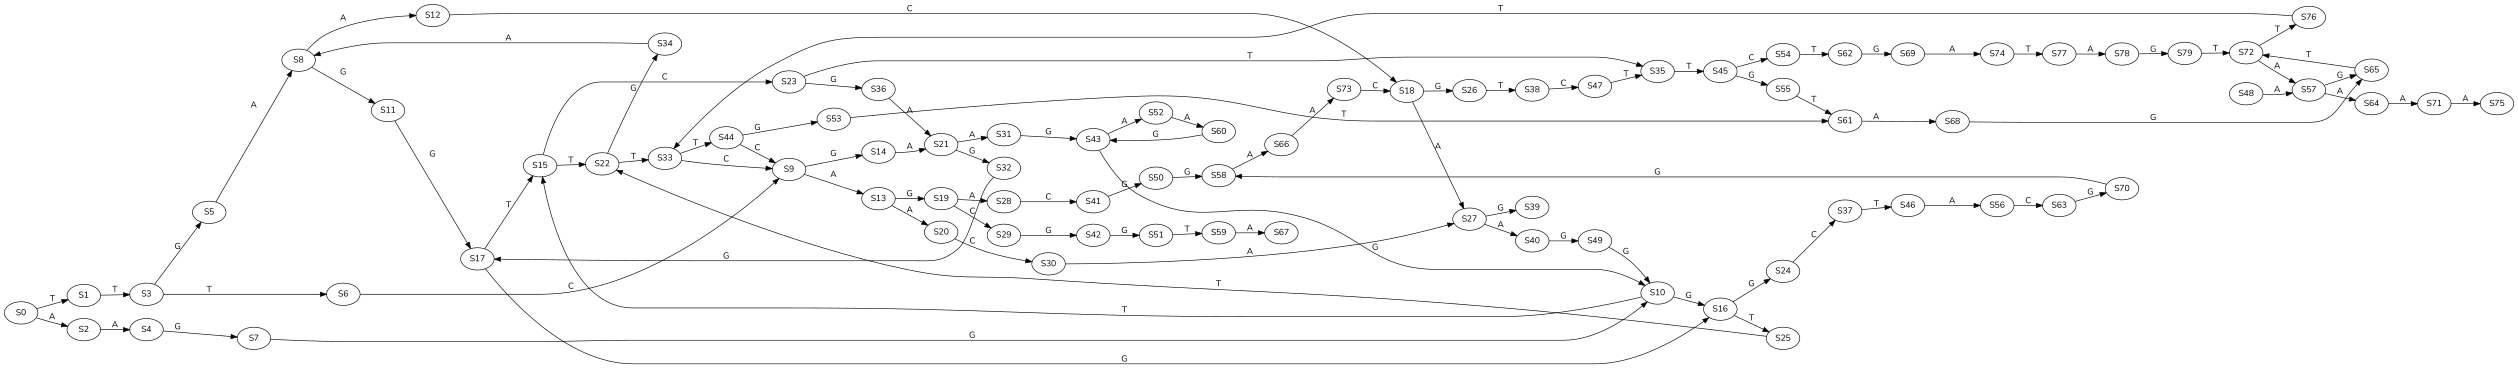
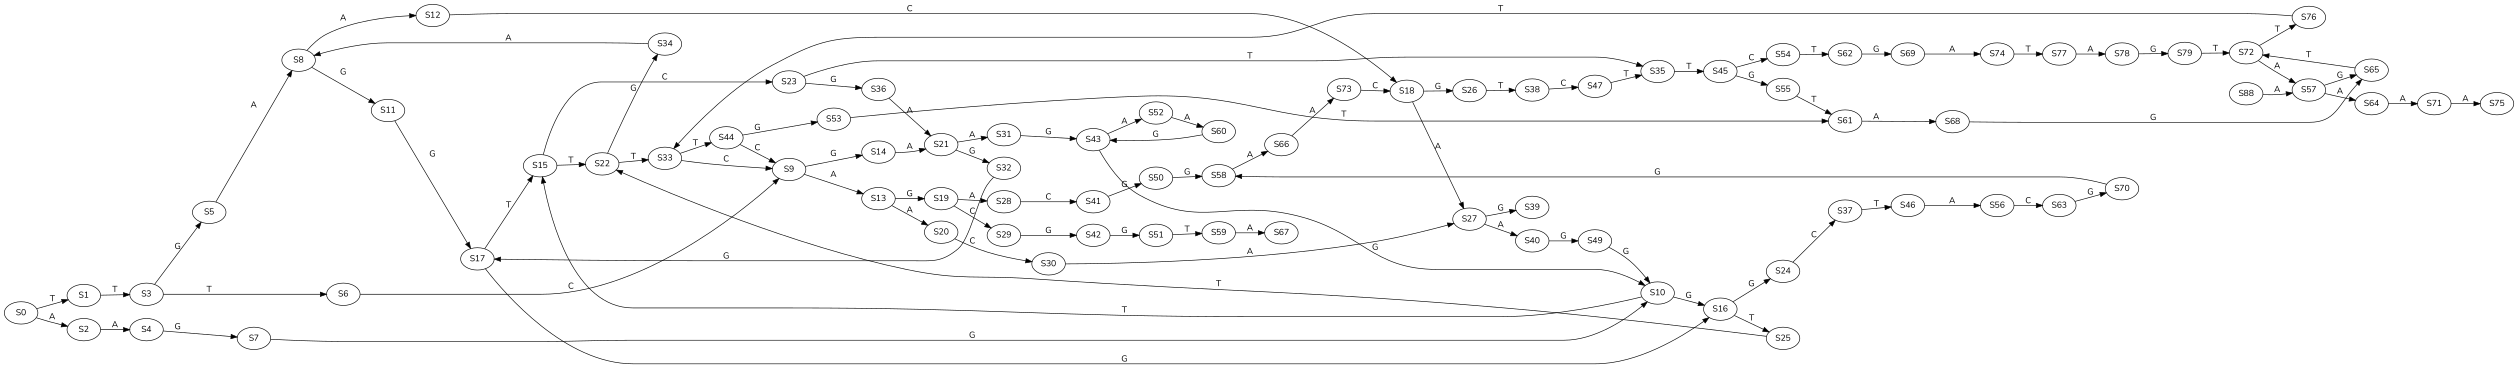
(2246, 94) -> (2246, 94)
